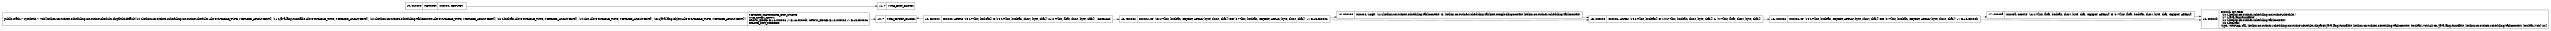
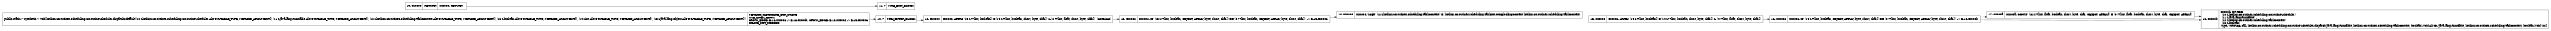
(1585, 17) -> none
(921, 18) -> (919, 20)
(2238, 18) -> (2238, 18)
(1458, 20) -> none
